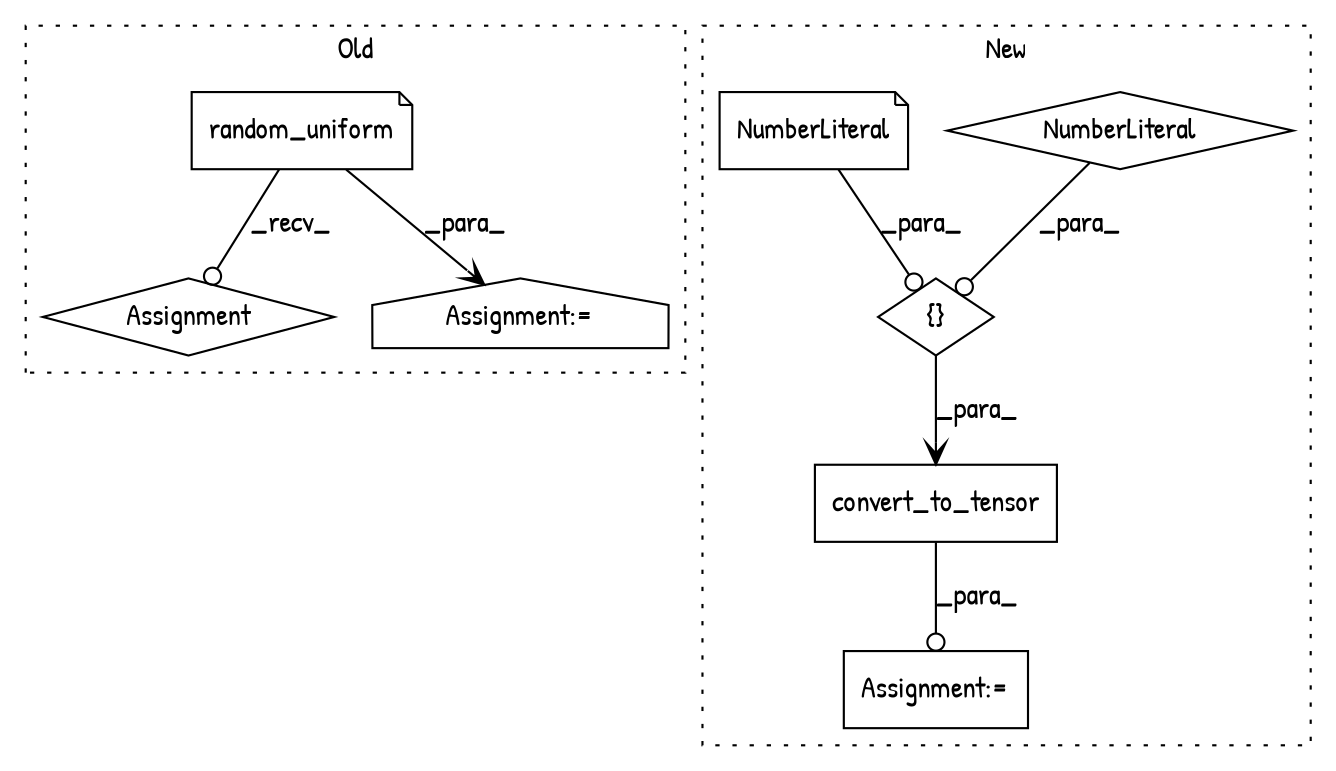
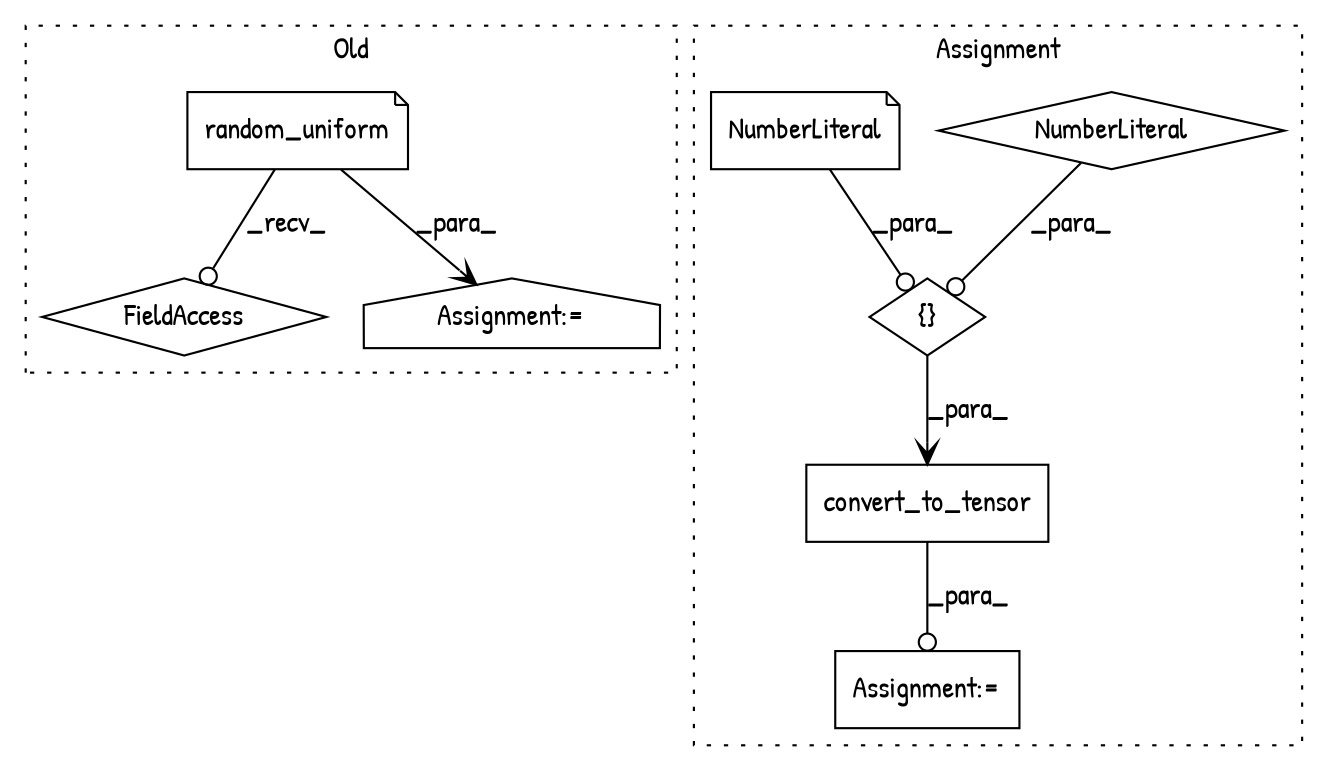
(1007, 50) -> (998, 50)
(188, 317) -> (184, 317)
